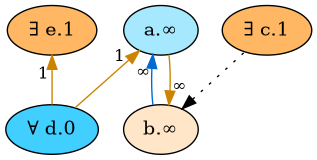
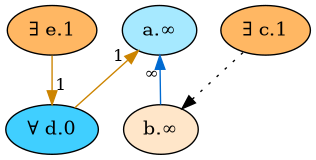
(170, 73) -> none
(52, 87) -> (52, 73)
